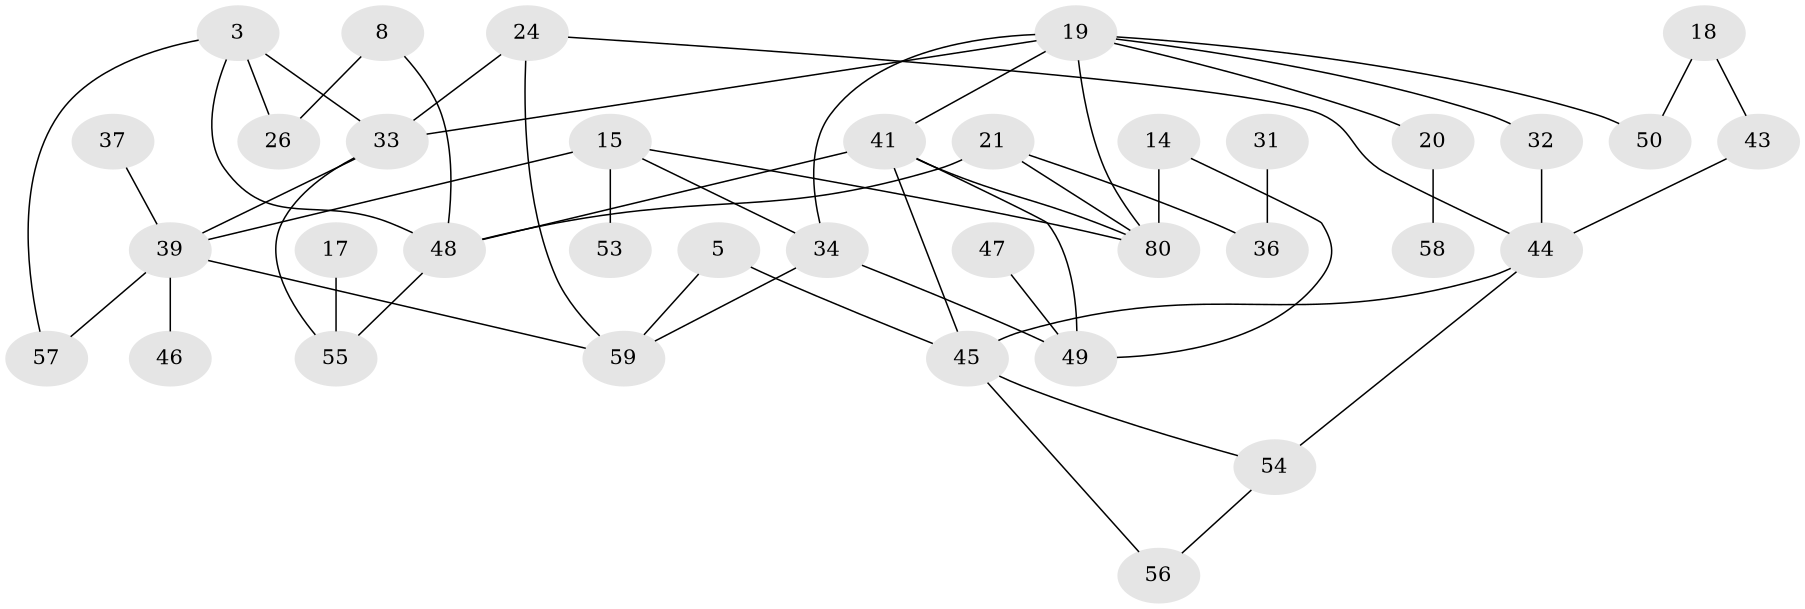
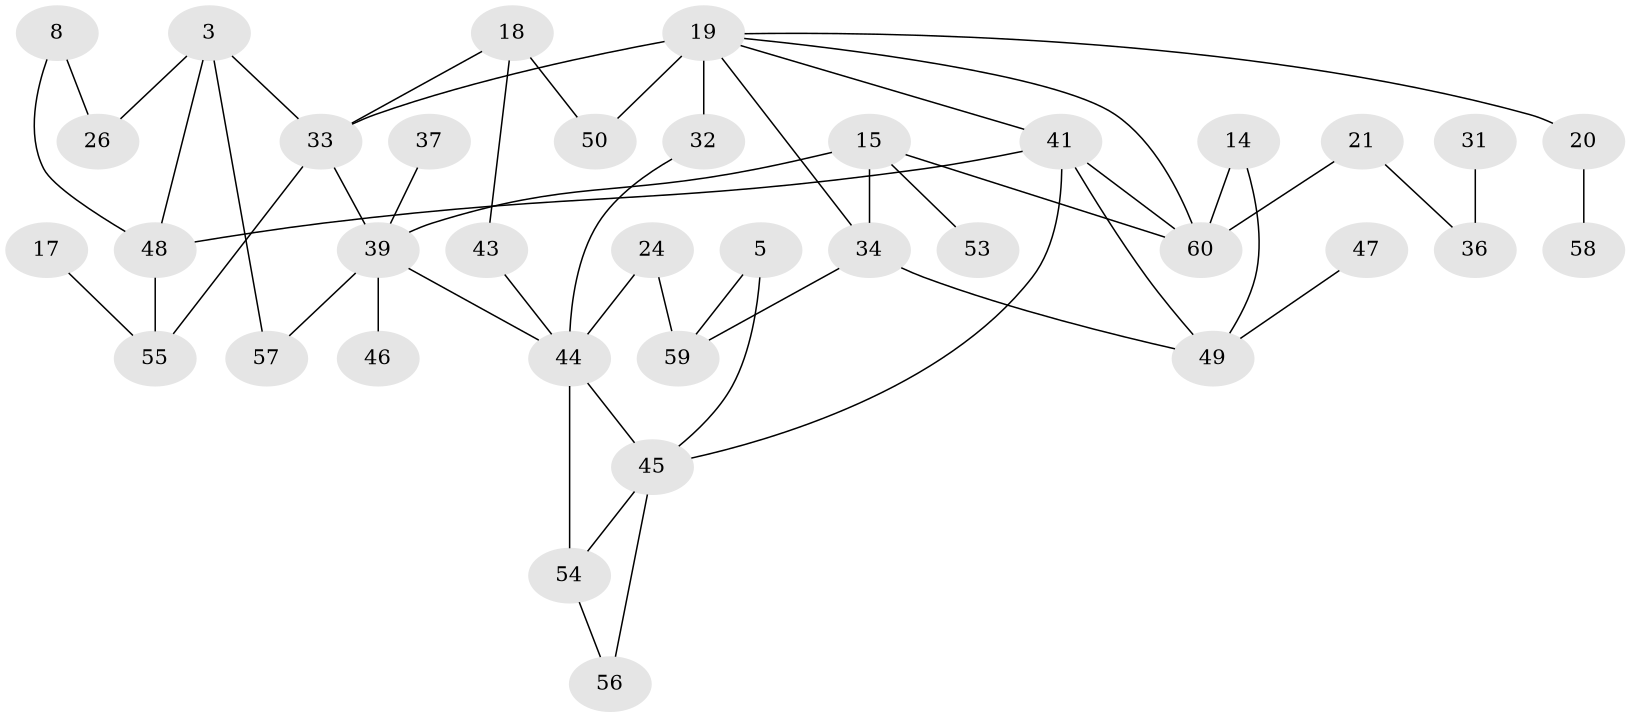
(457, 87) -> (417, 87)
(711, 205) -> none
(1159, 250) -> (1201, 250)
(406, 307) -> (474, 304)
